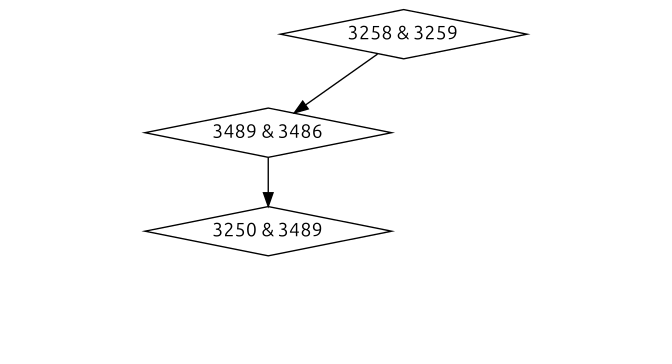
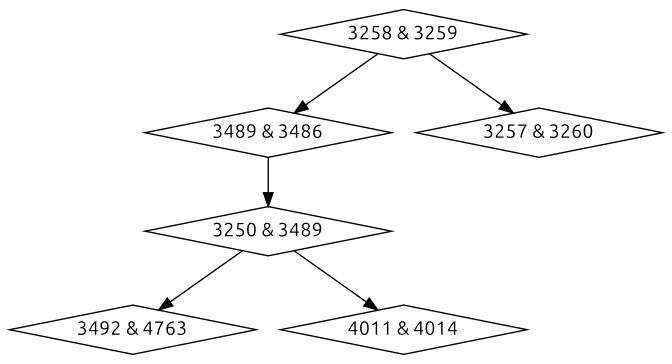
none -> (539, 133)
none -> (133, 330)
none -> (404, 330)
